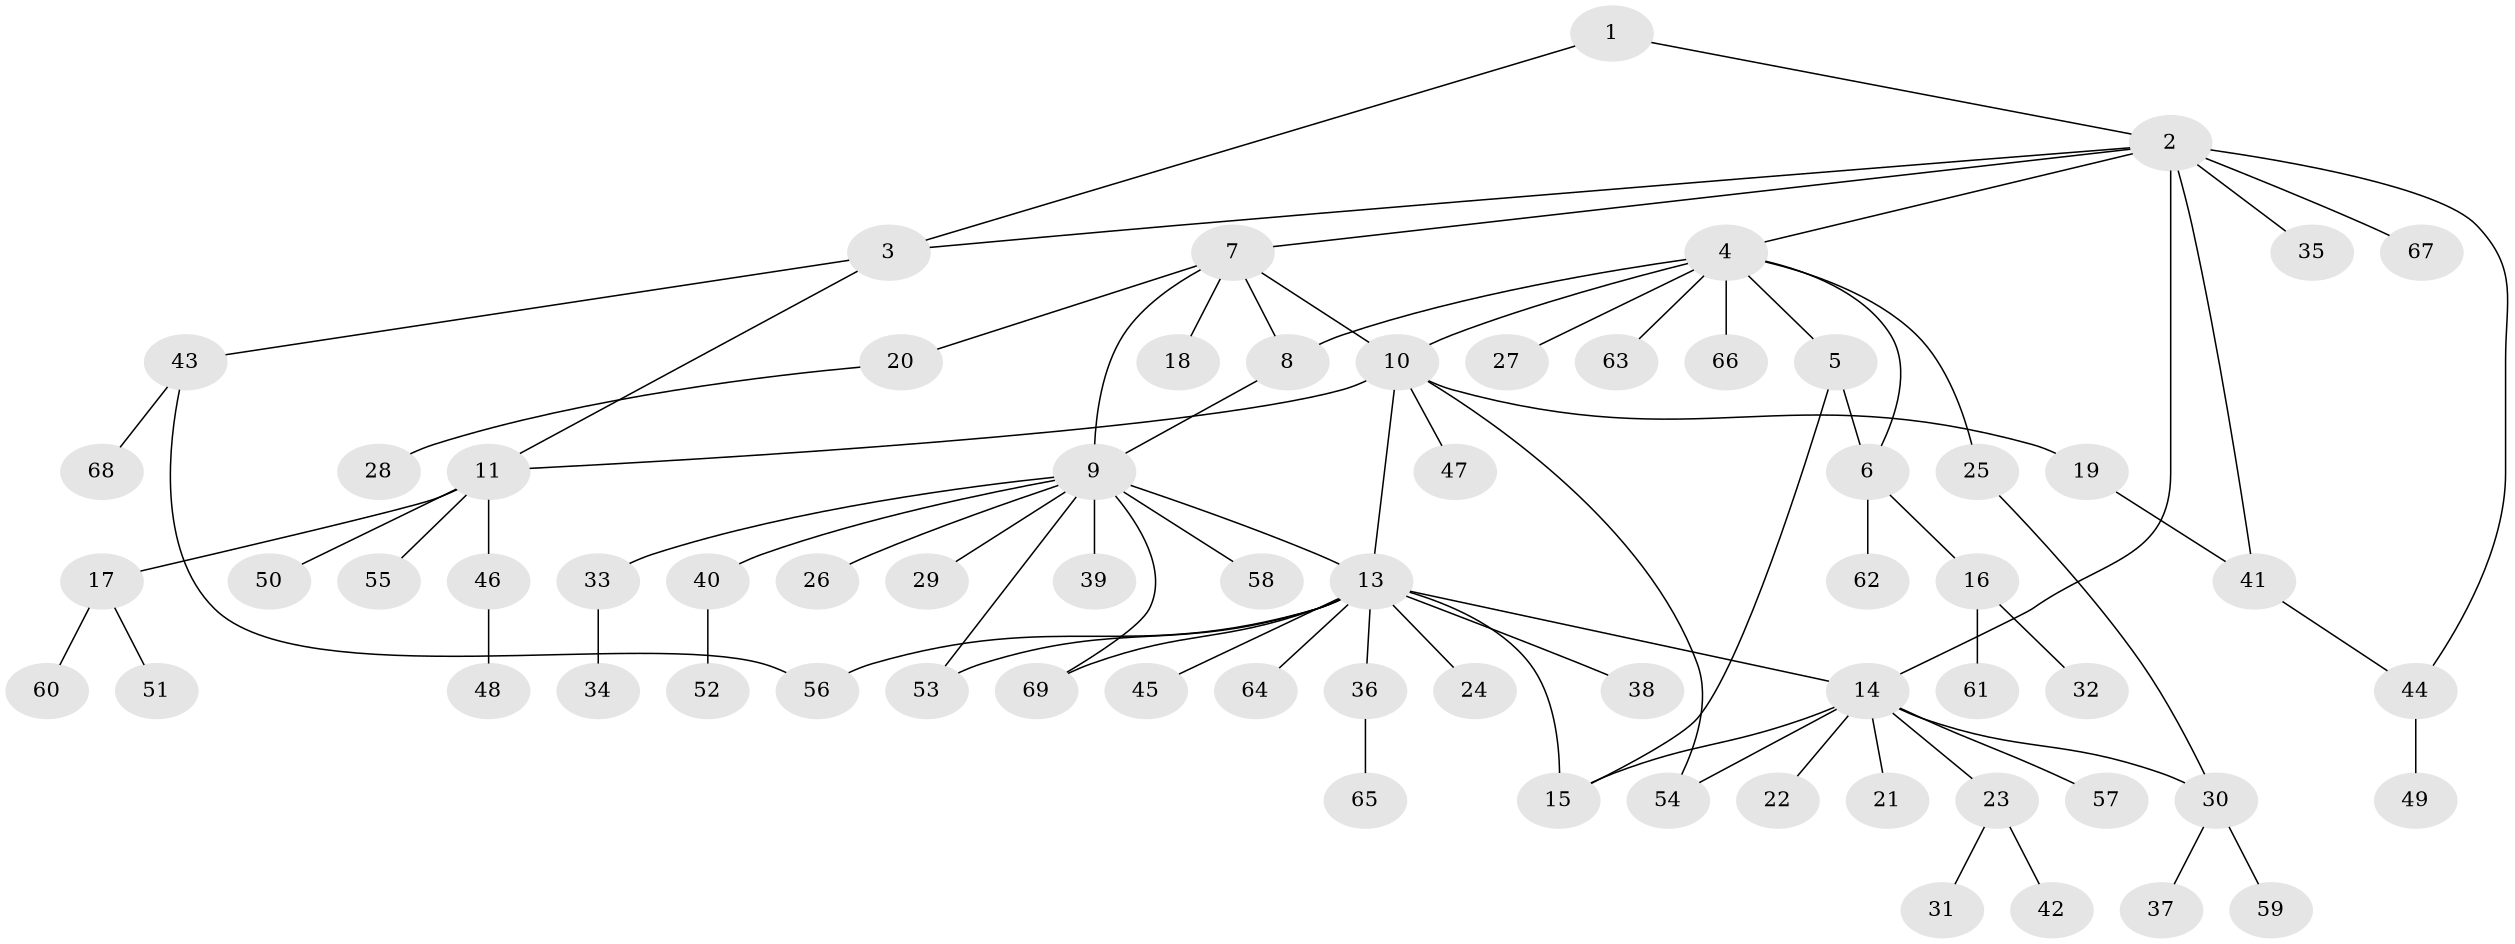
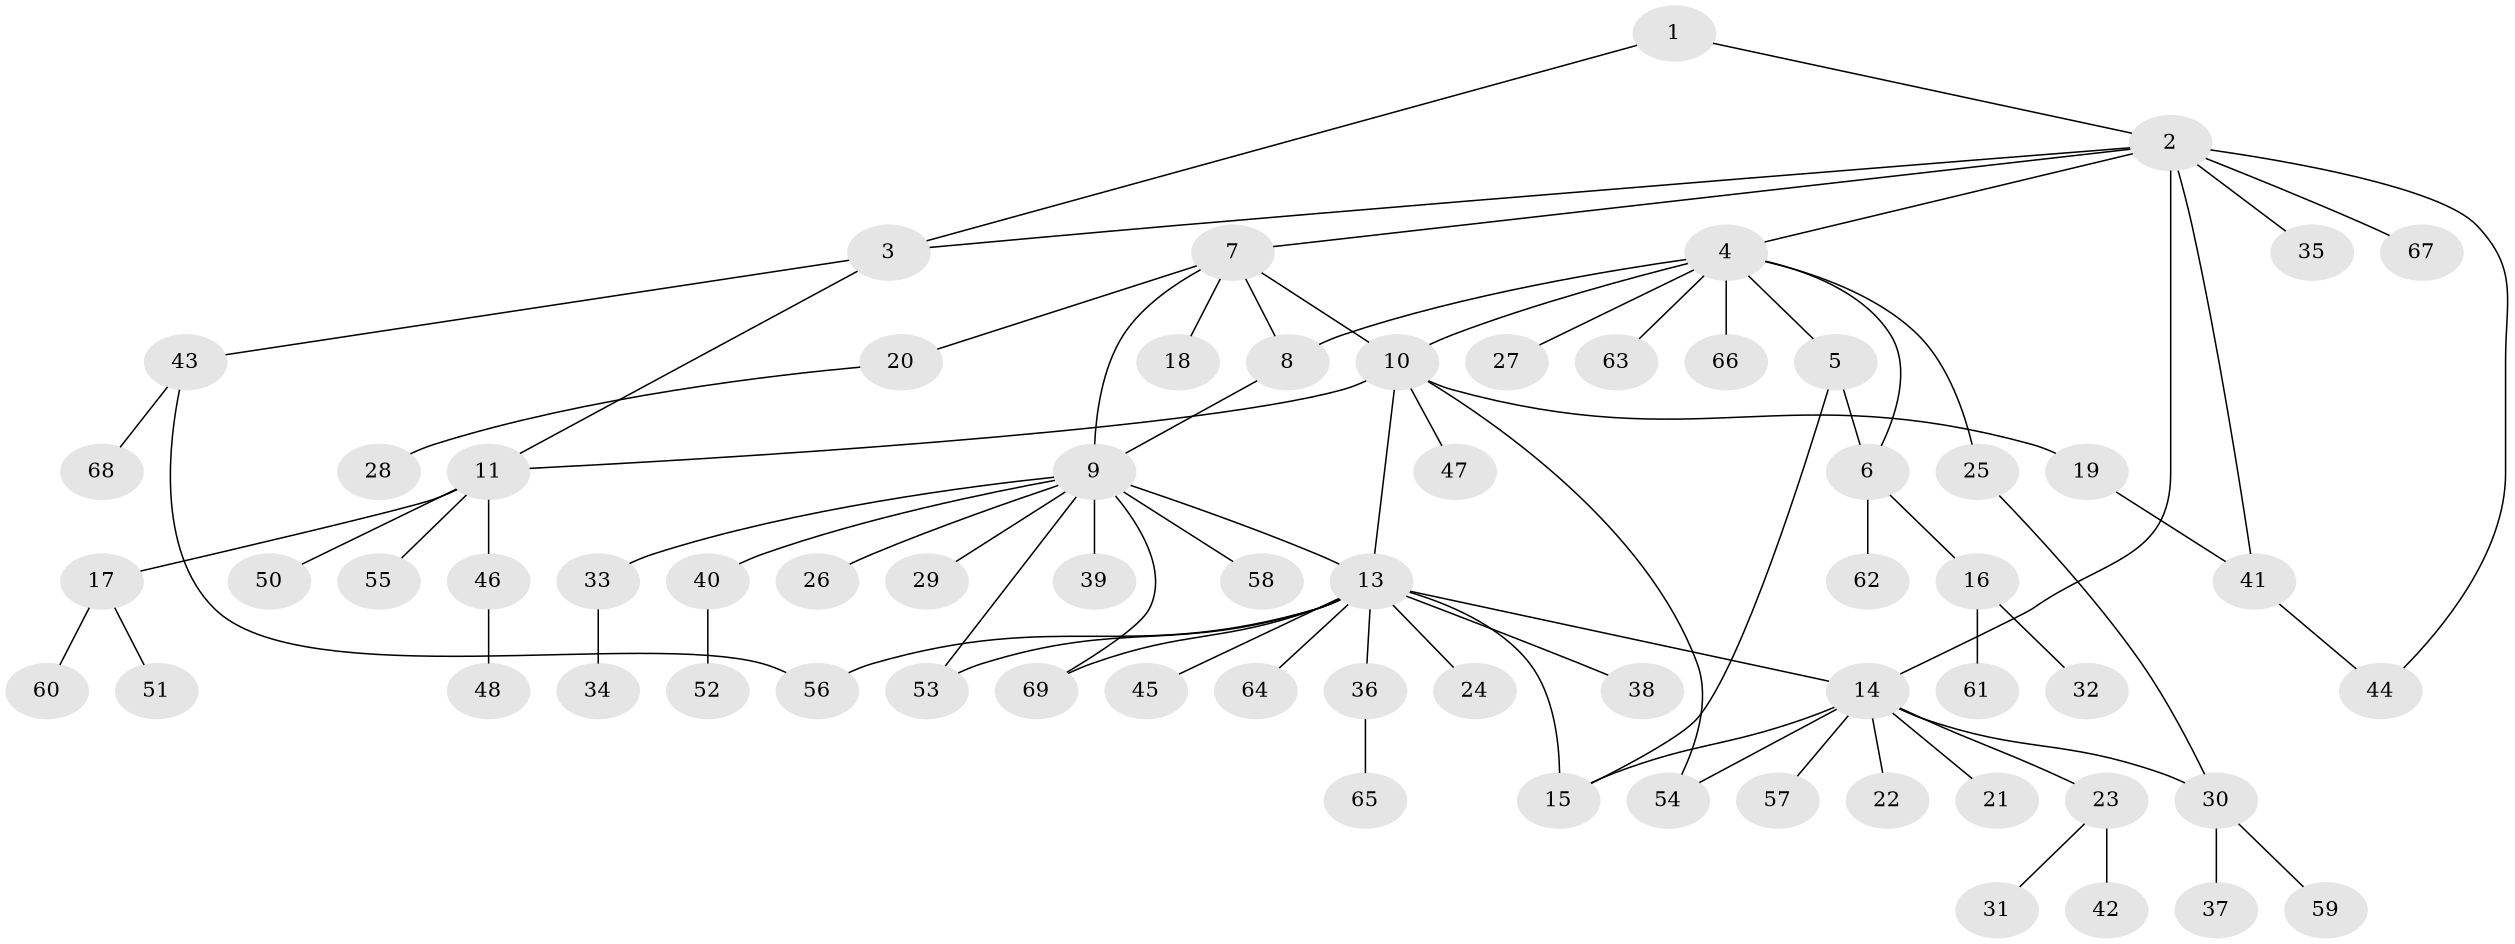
(2416, 801) -> none
